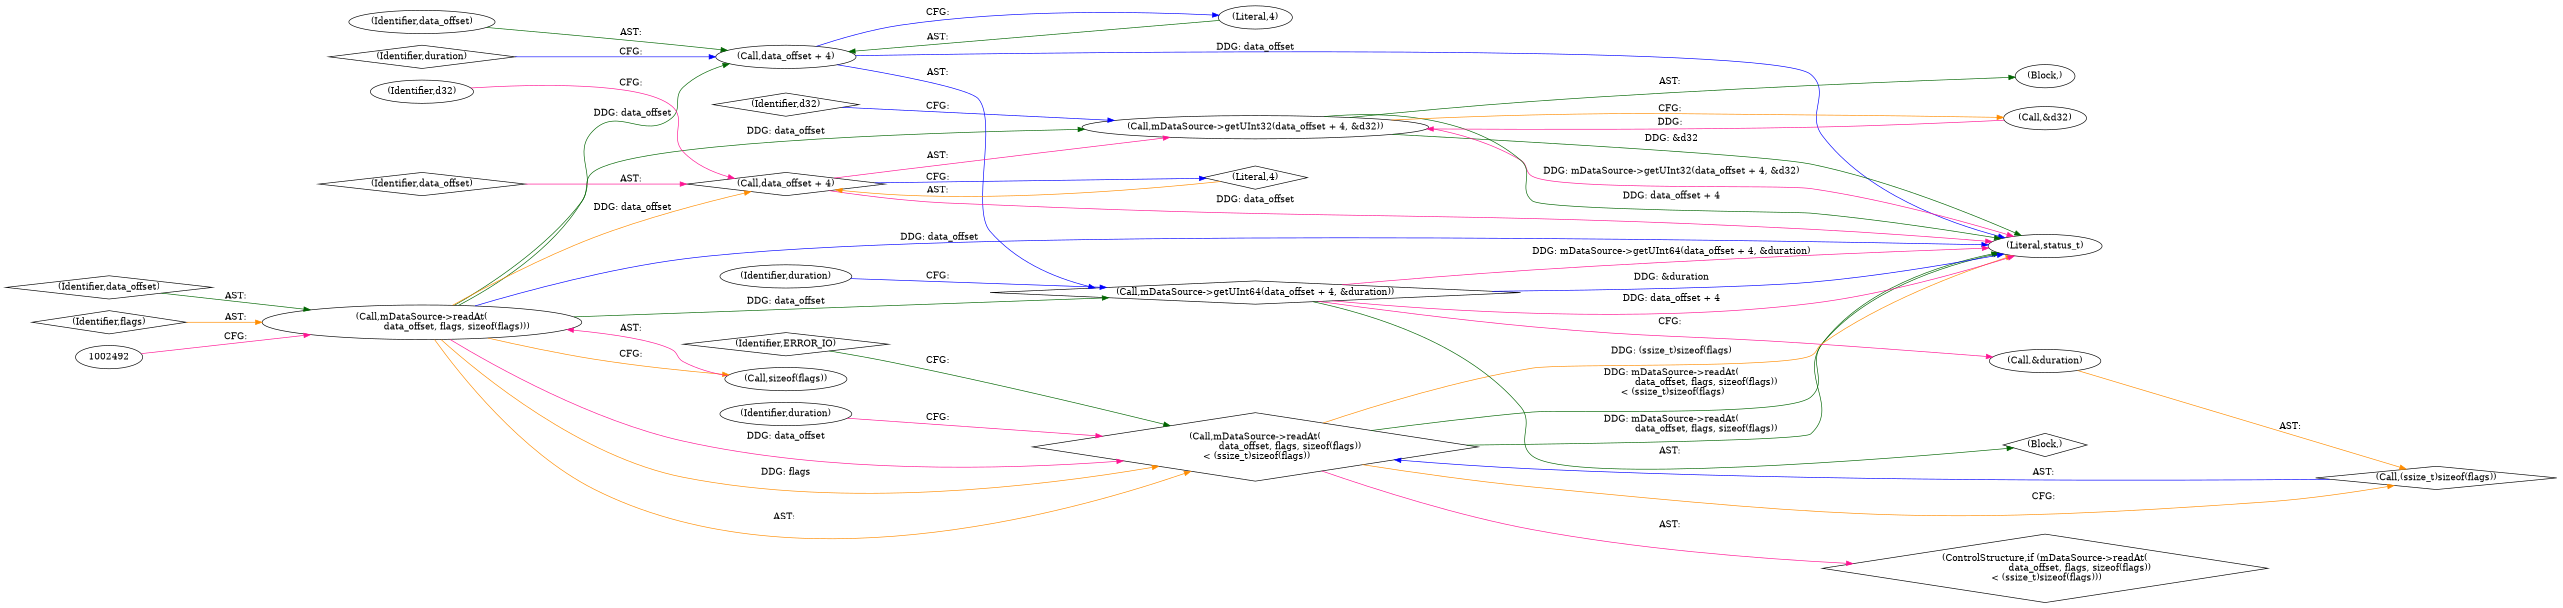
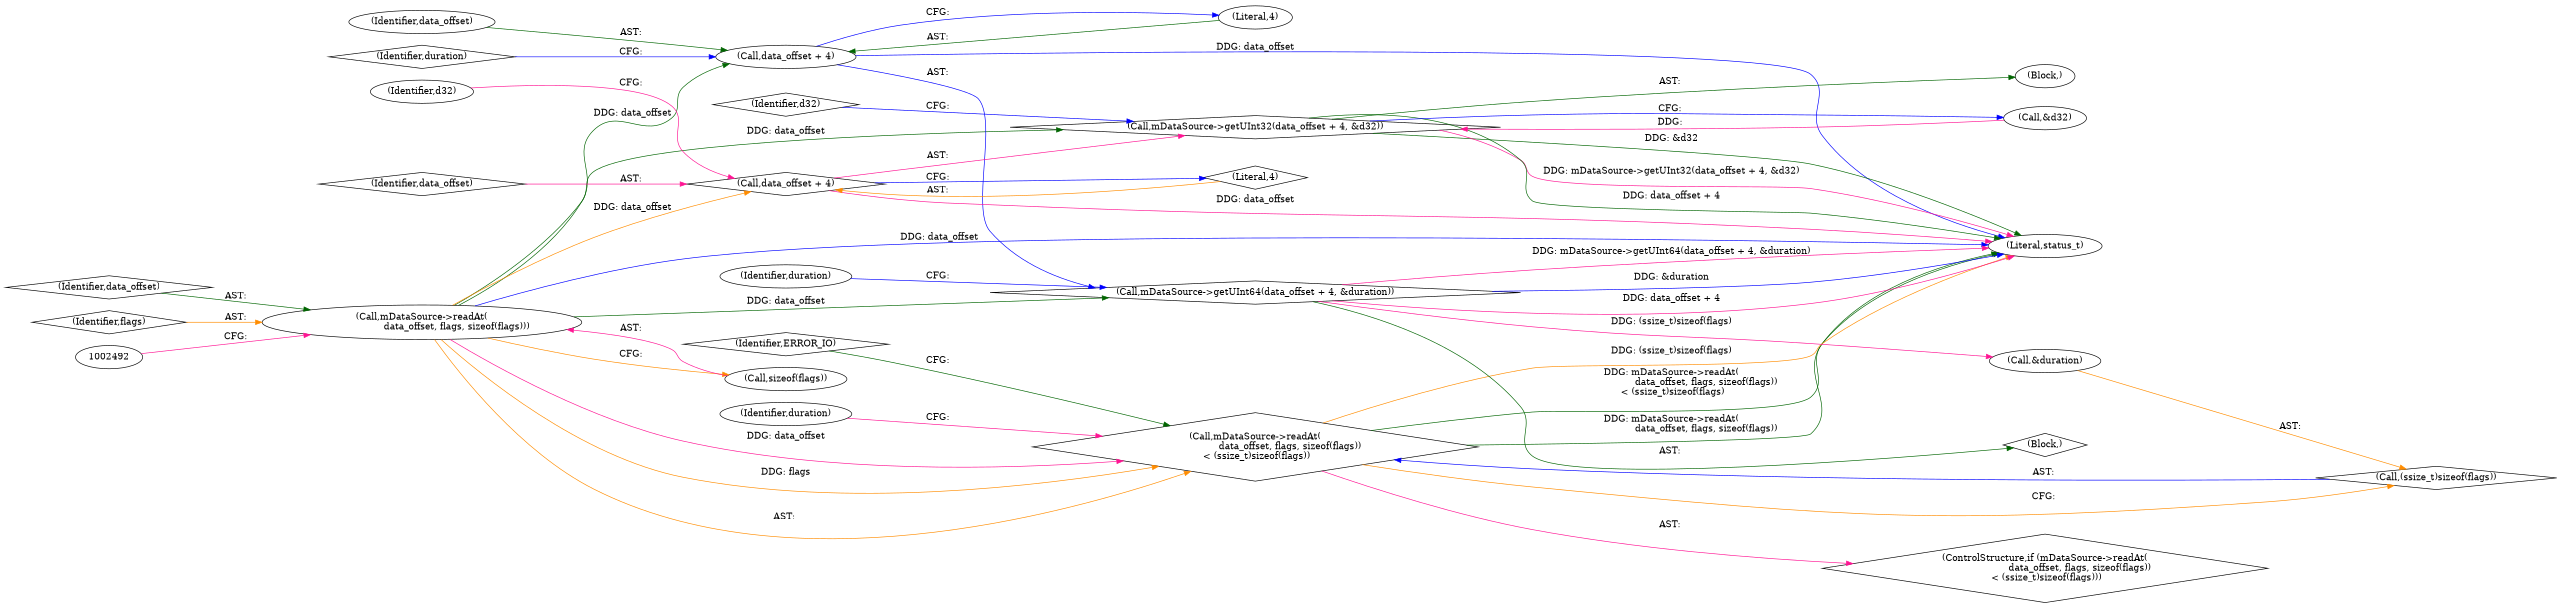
(1694, 114) -> (1683, 114)
(1255, 127) -> (1255, 127)
(1671, 322) -> (1671, 322)
